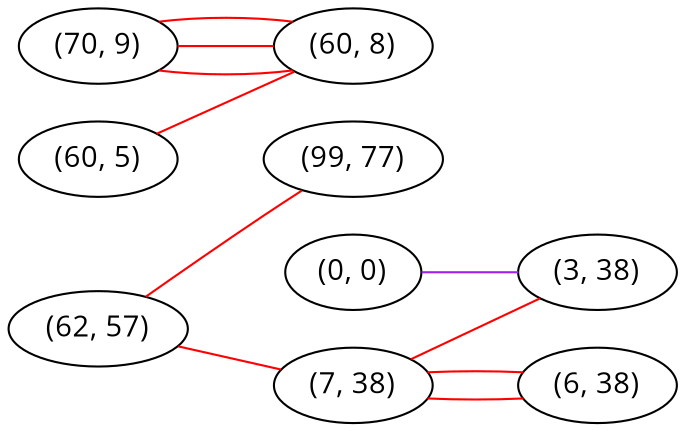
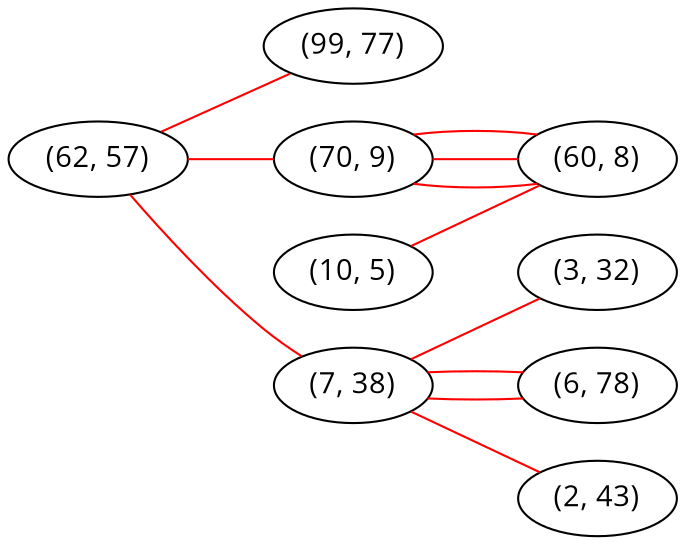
(98, 159) -> (353, 272)
none -> (231, 159)
(353, 272) -> none
(598, 272) -> (598, 272)
(598, 385) -> (598, 385)
none -> (598, 498)
